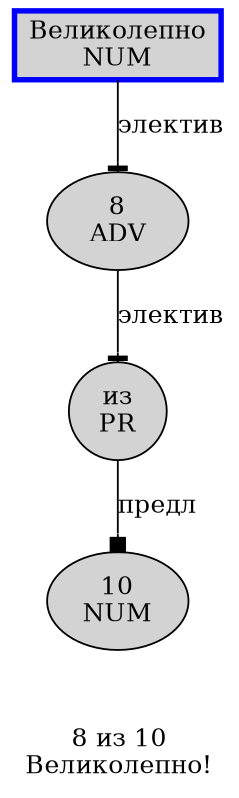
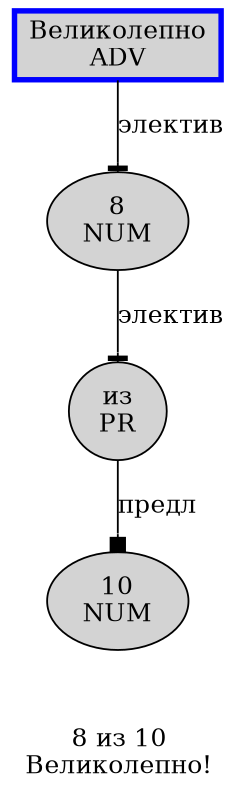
(118, 45) -> (118, 45)
(118, 221) -> (118, 221)
